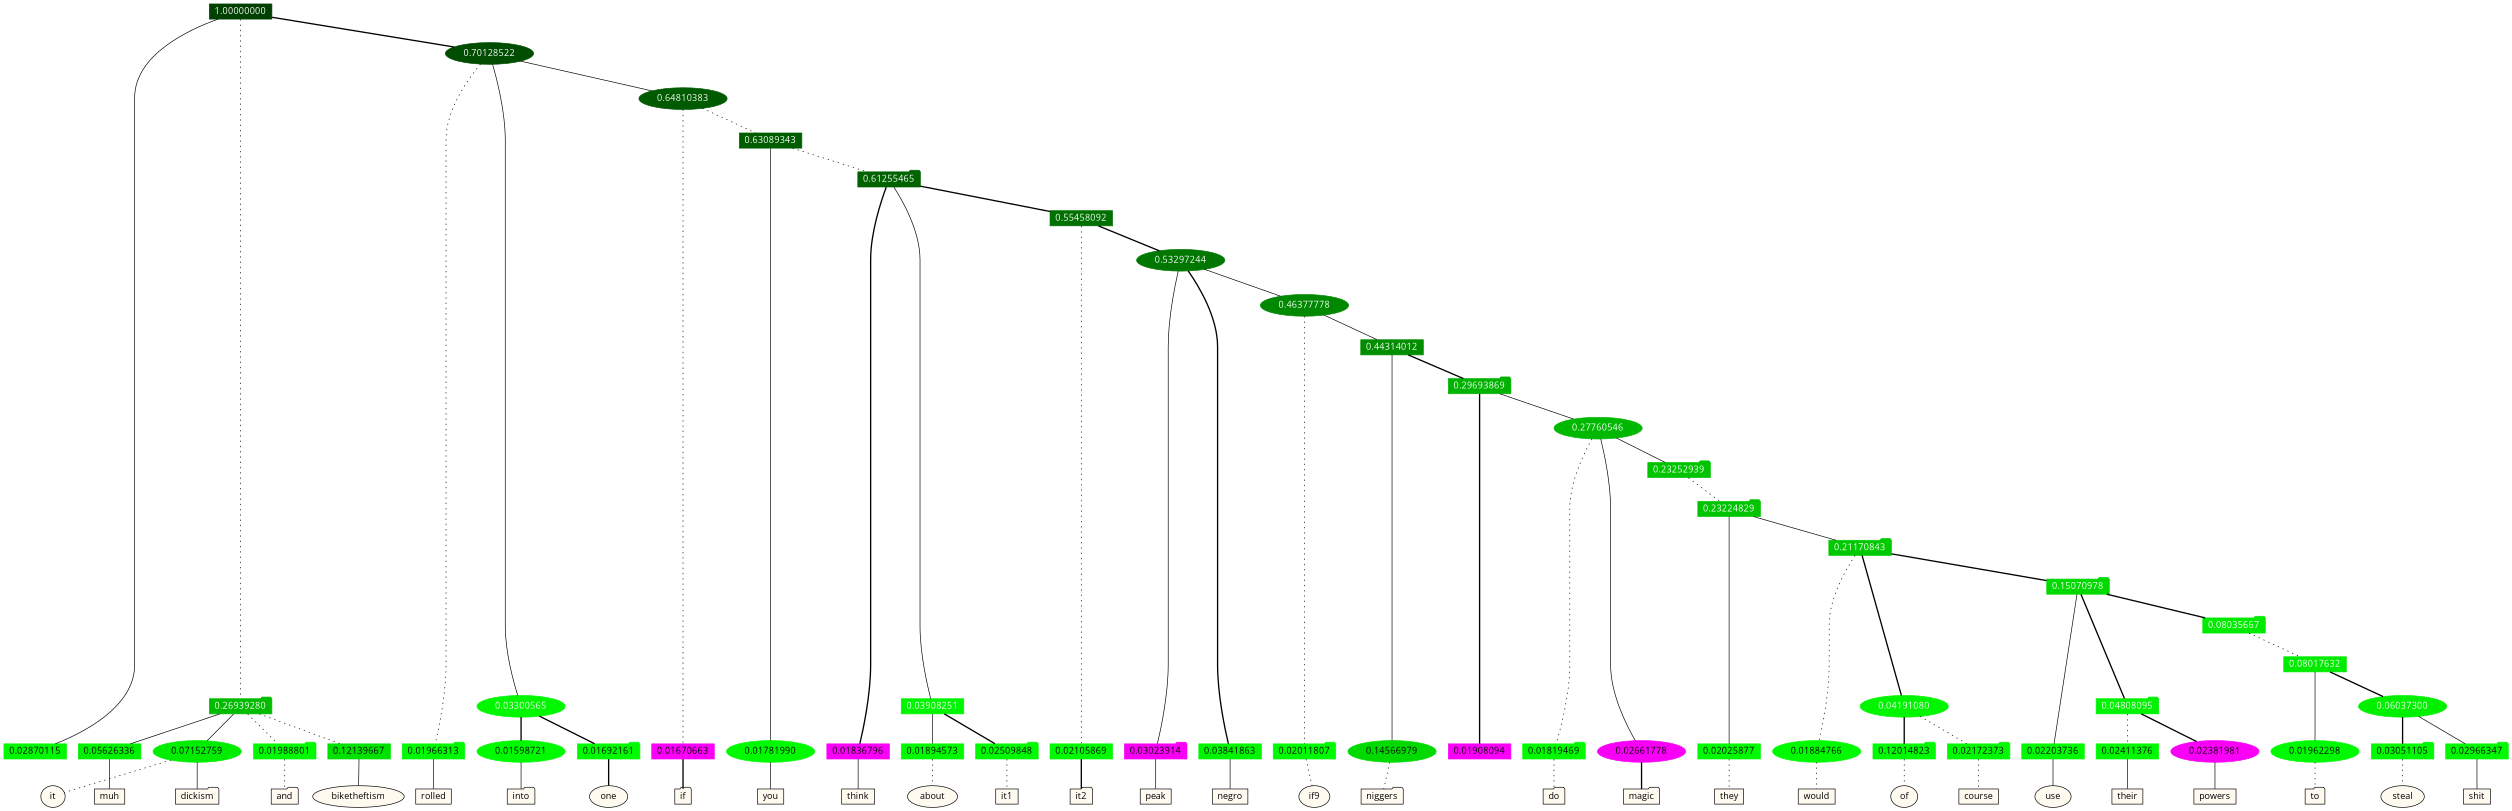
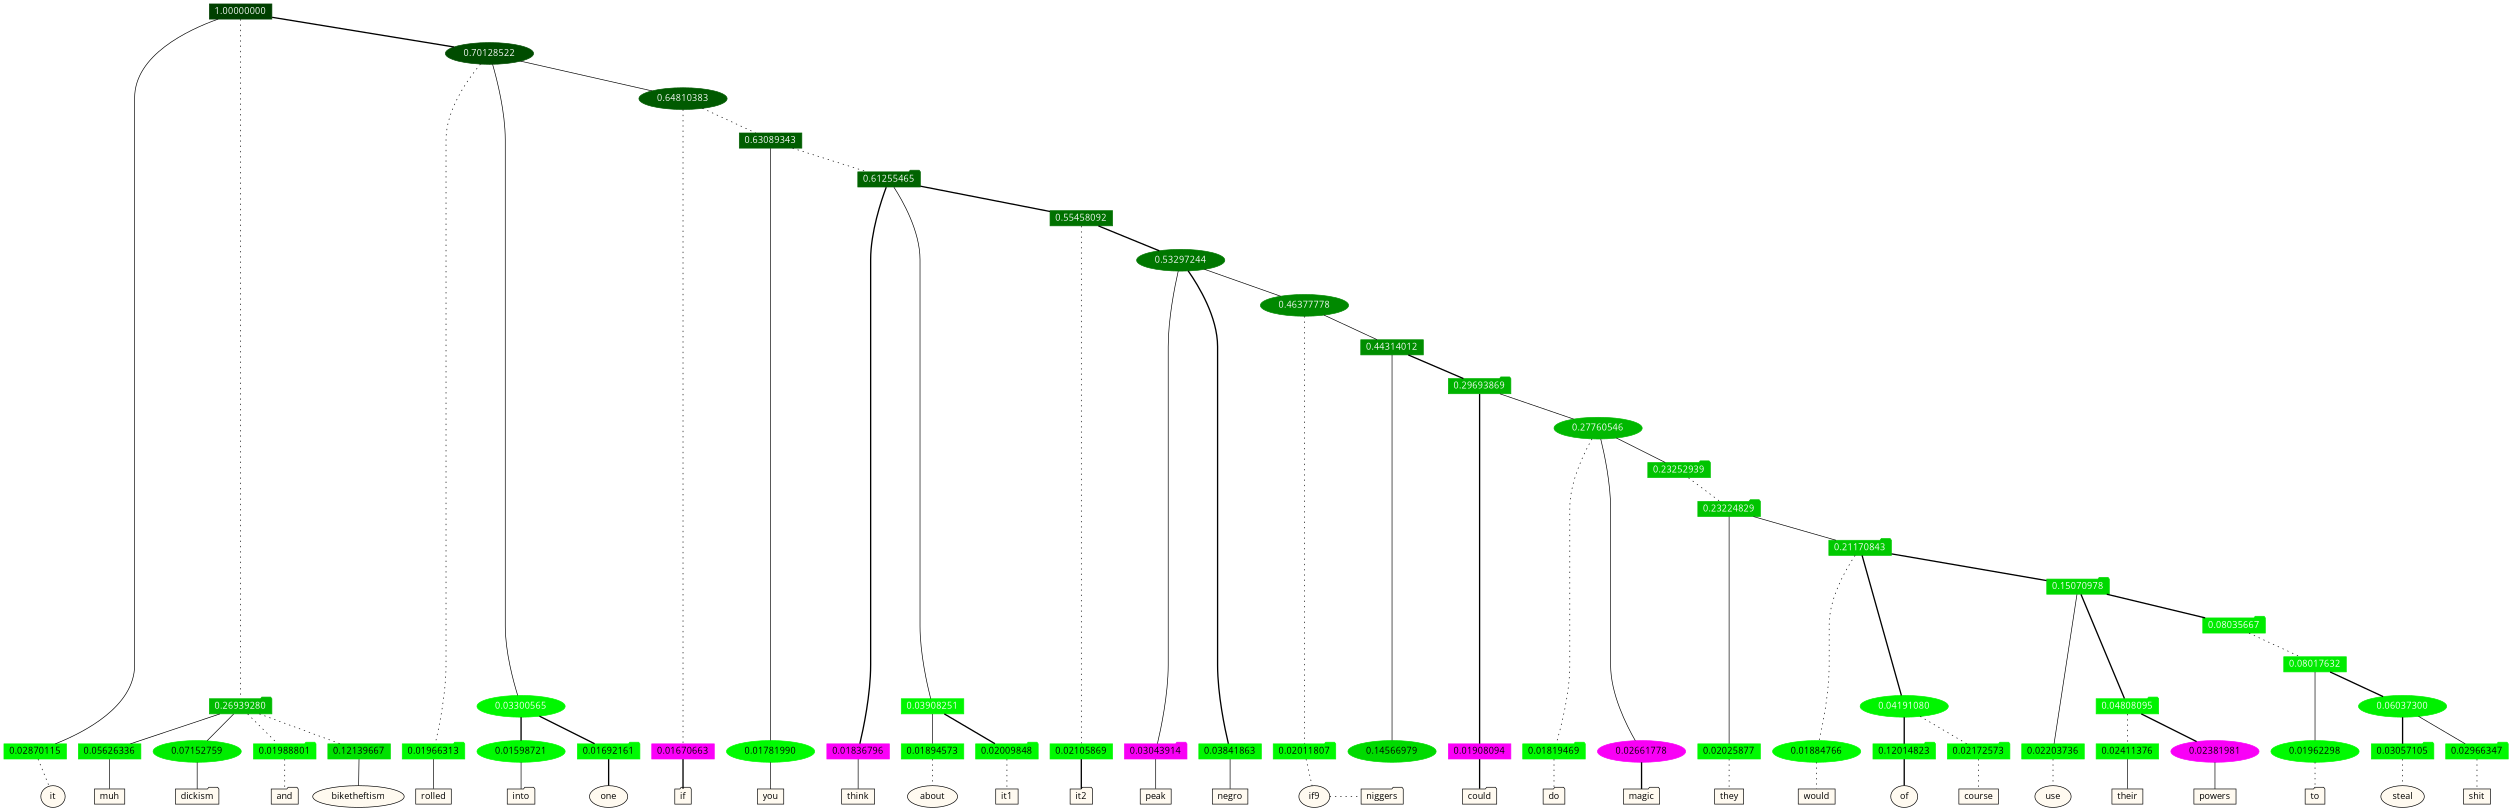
(1007, 751) -> (1007, 751)
(1156, 751) -> (1156, 751)
(1979, 751) -> (1979, 751)
(2403, 751) -> (2403, 751)
(1904, 772) -> (1904, 772)
(2053, 772) -> (2053, 772)
(2477, 774) -> (2477, 774)
(118, 776) -> (44, 773)
(1387, 776) -> (1345, 797)
none -> (1480, 797)
